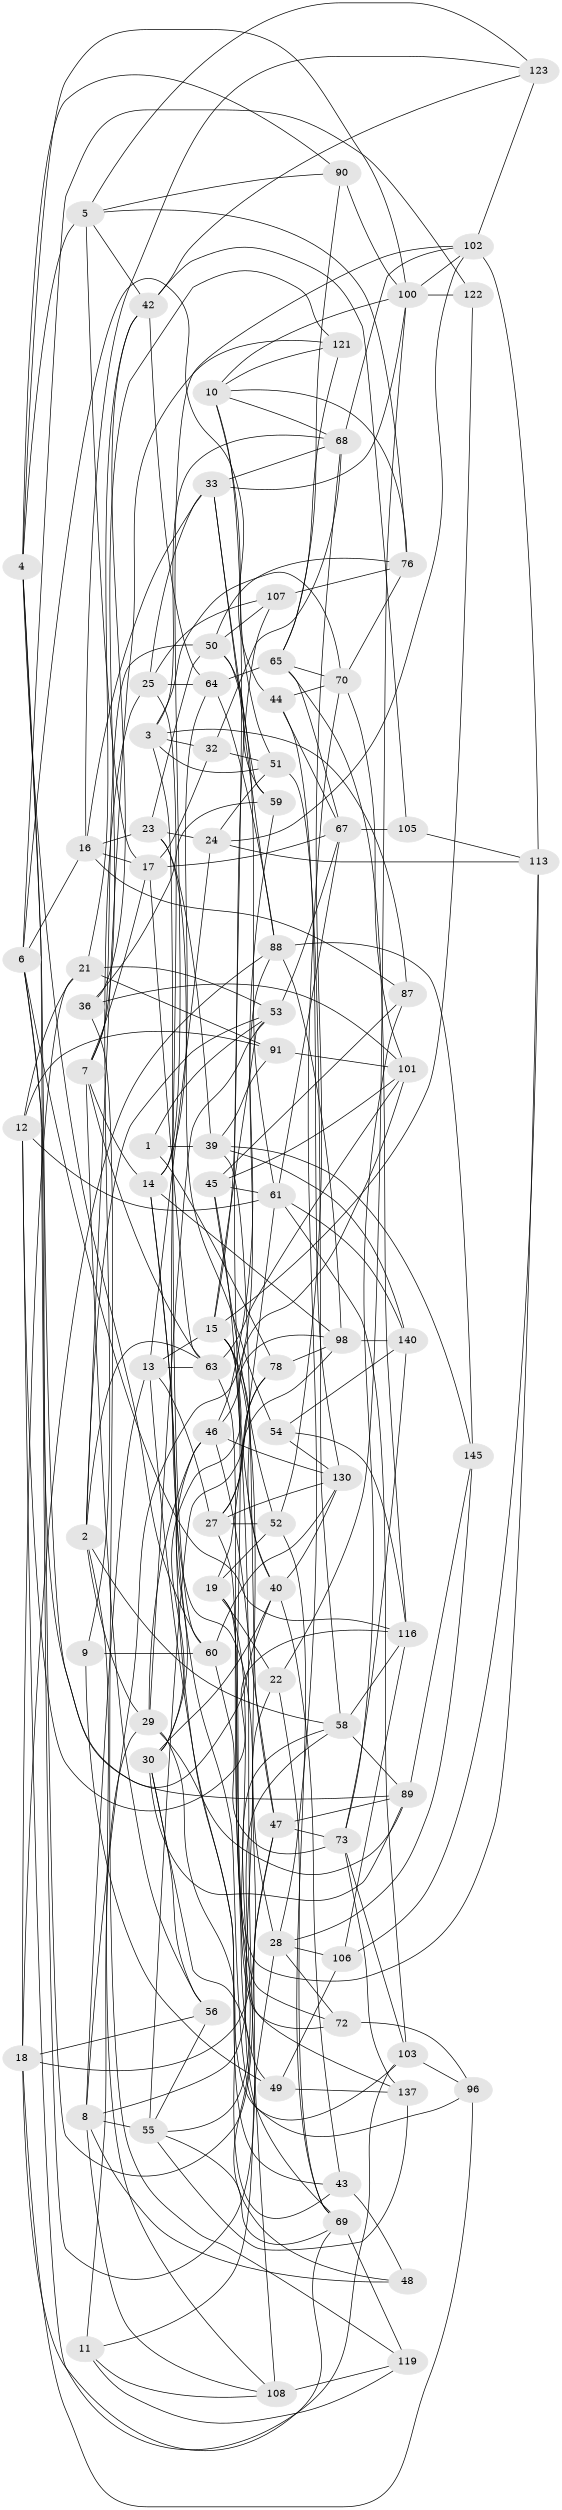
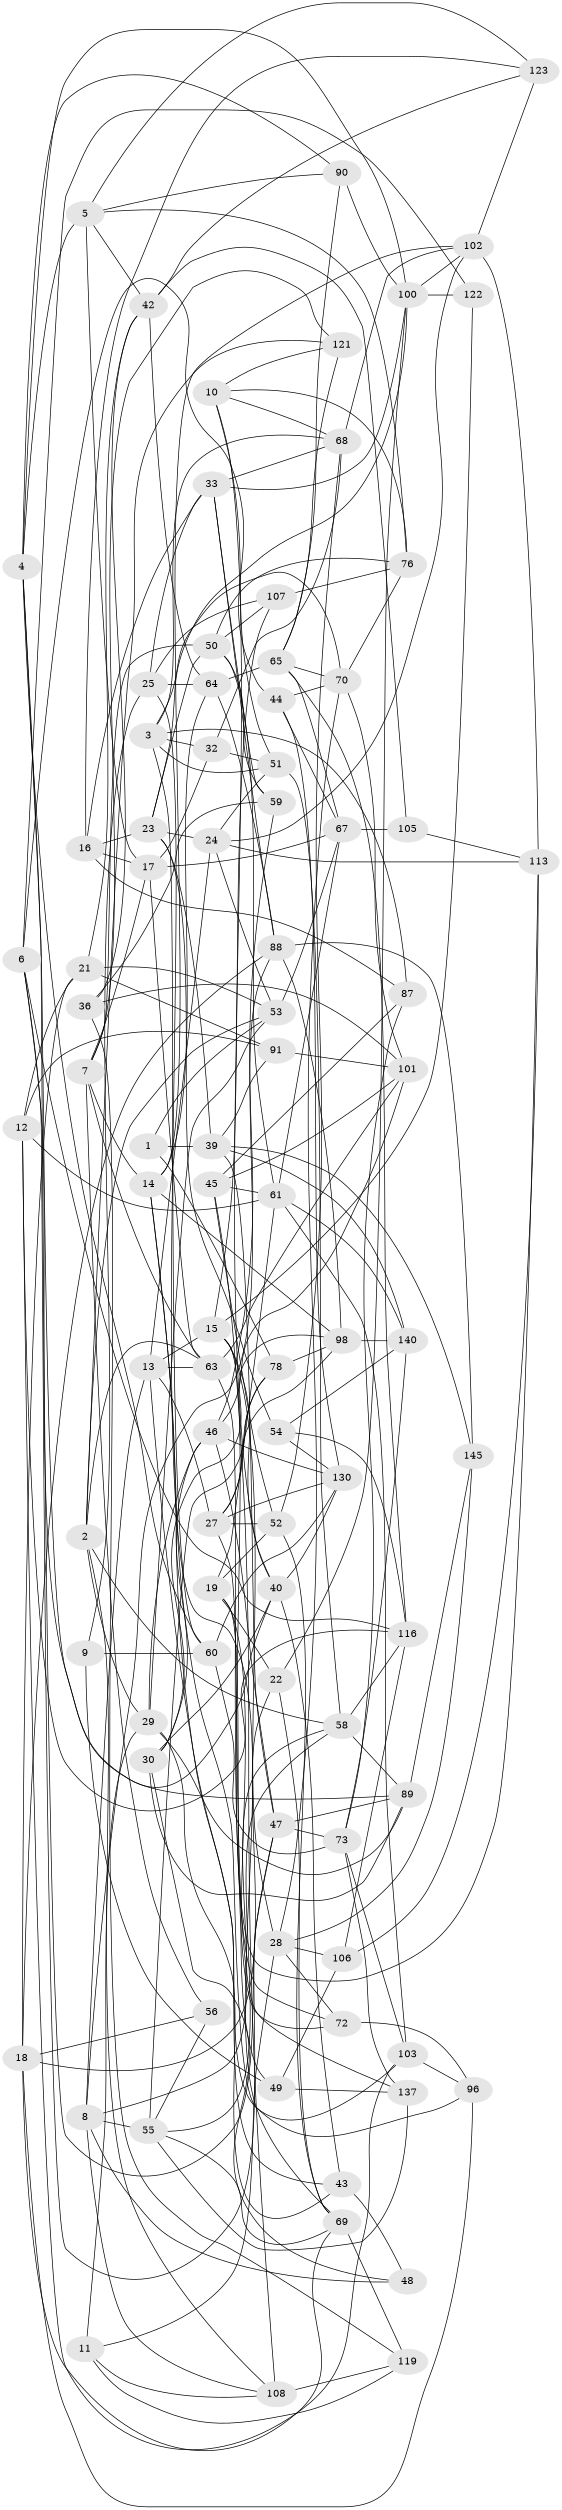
(299, 329) -> (268, 552)
(54, 904) -> none
(241, 1138) -> (243, 931)
(174, 1901) -> none
